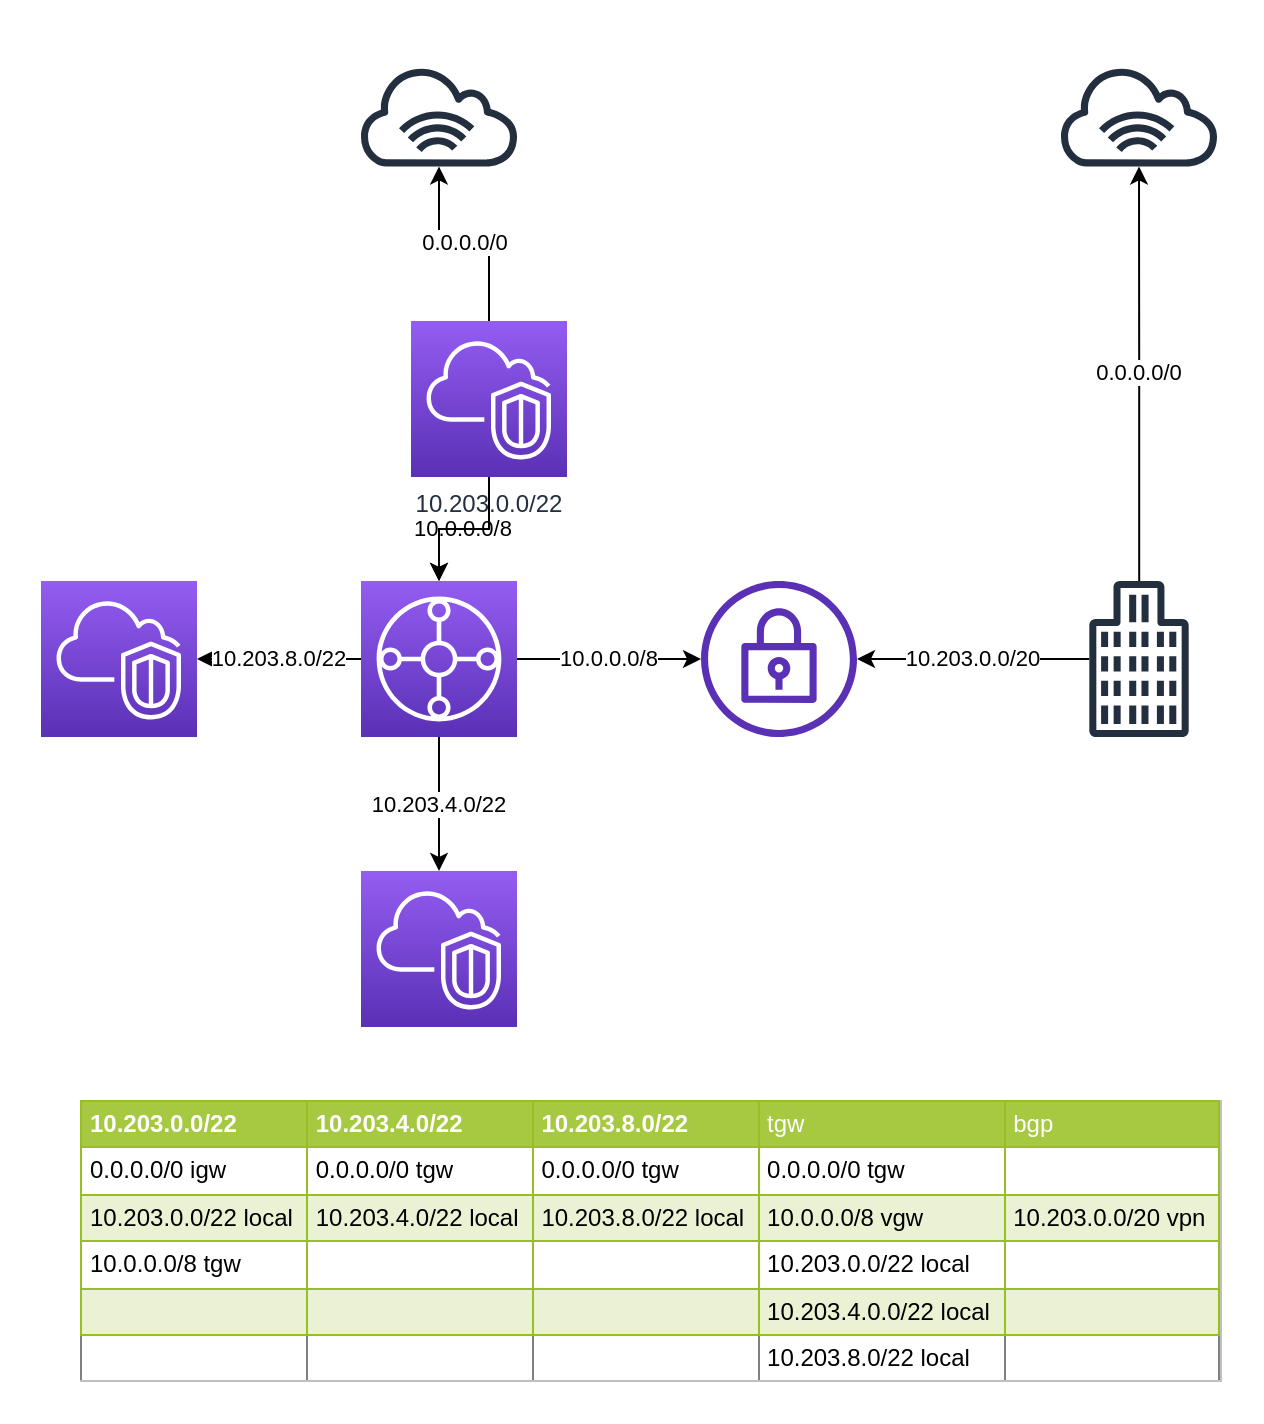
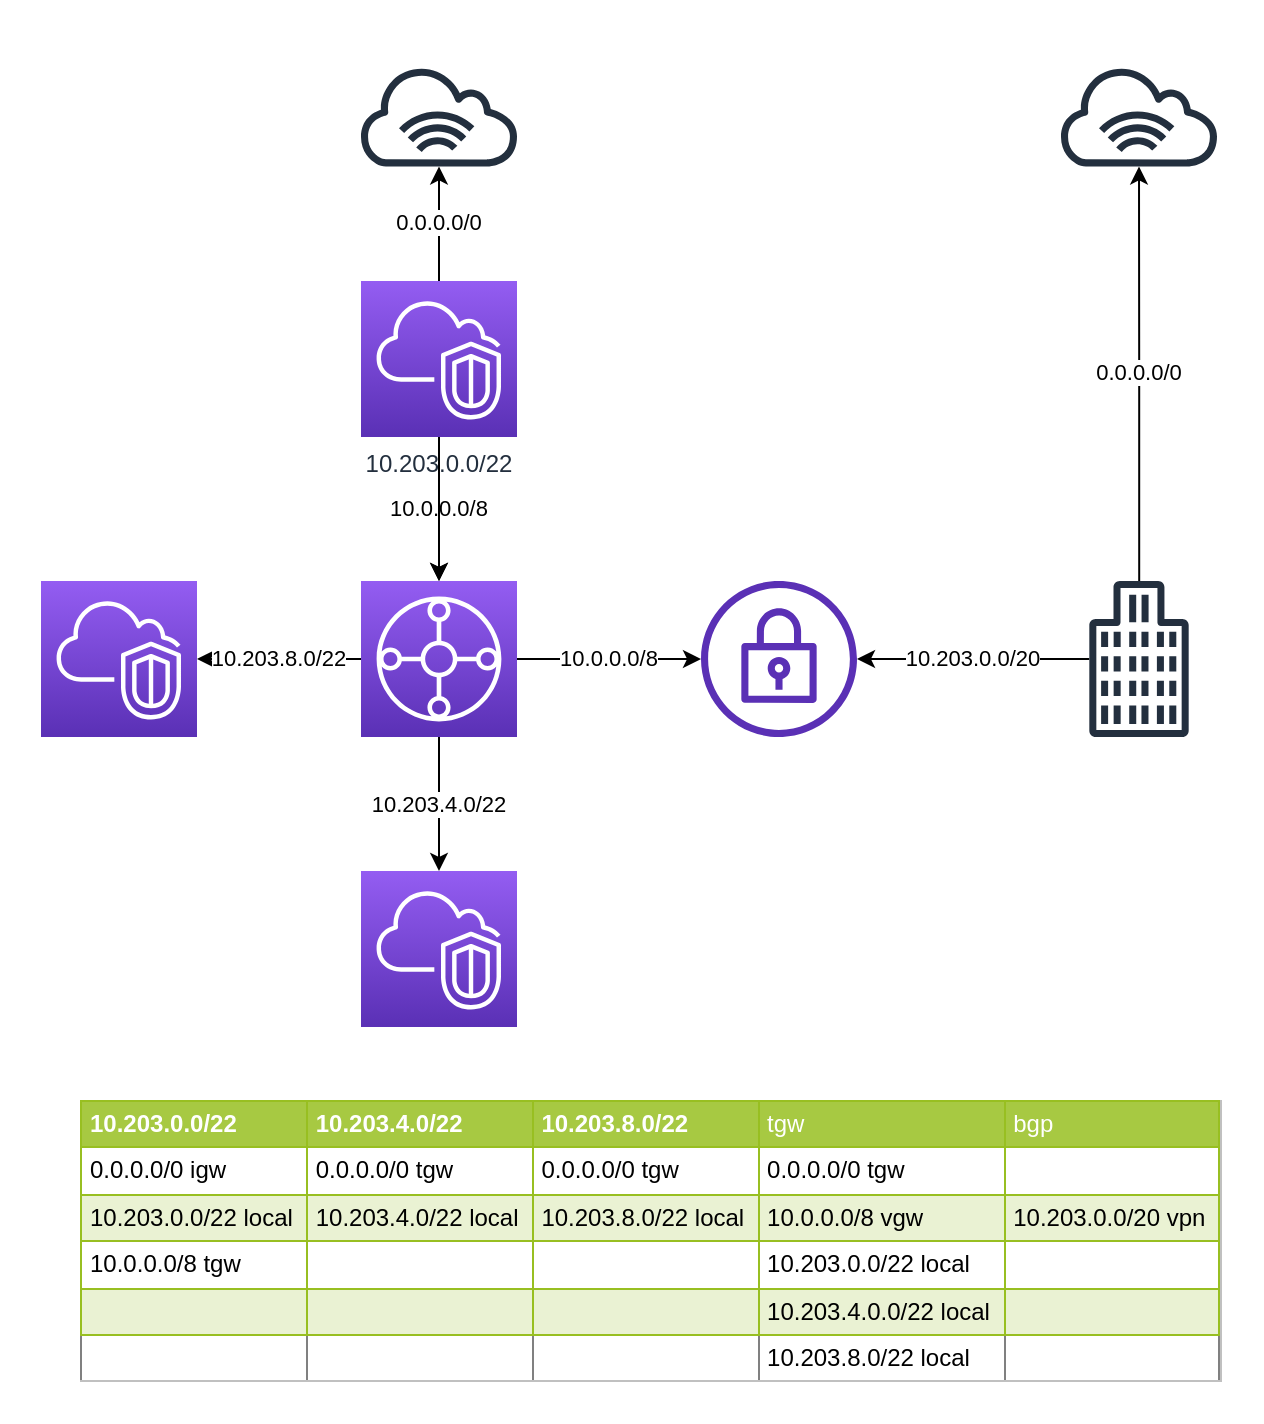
(489, 399) -> (439, 359)
